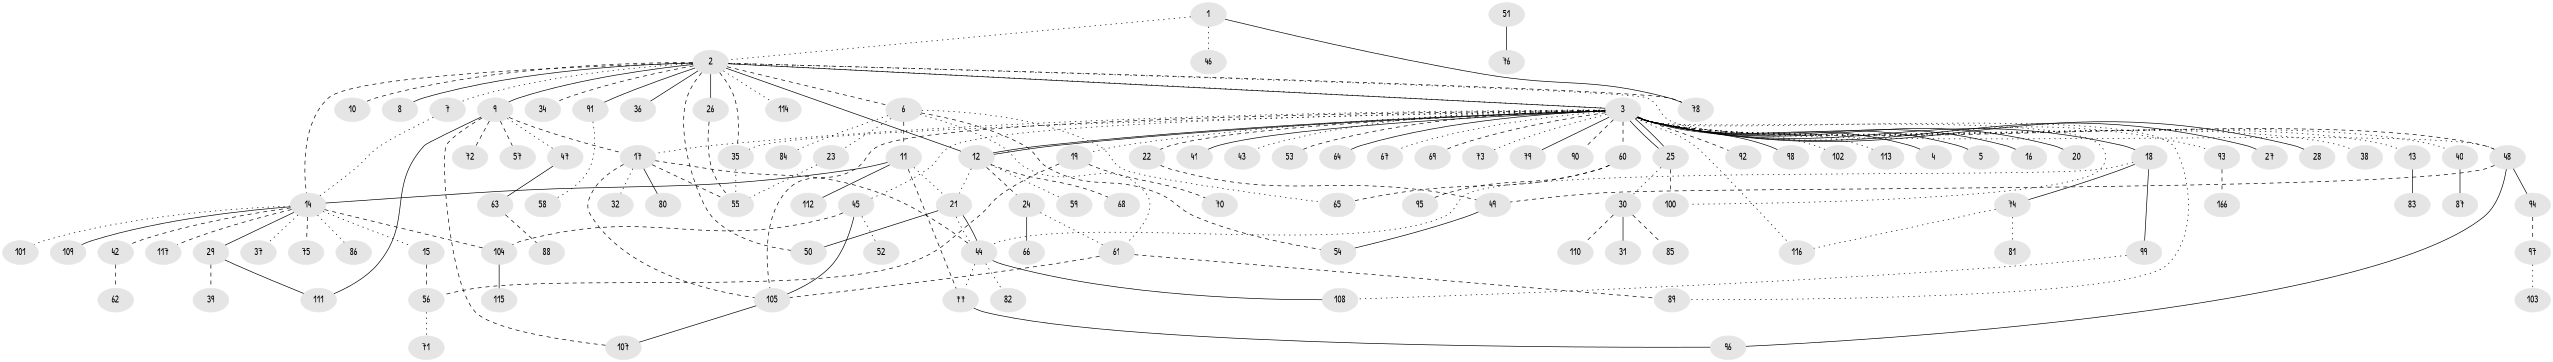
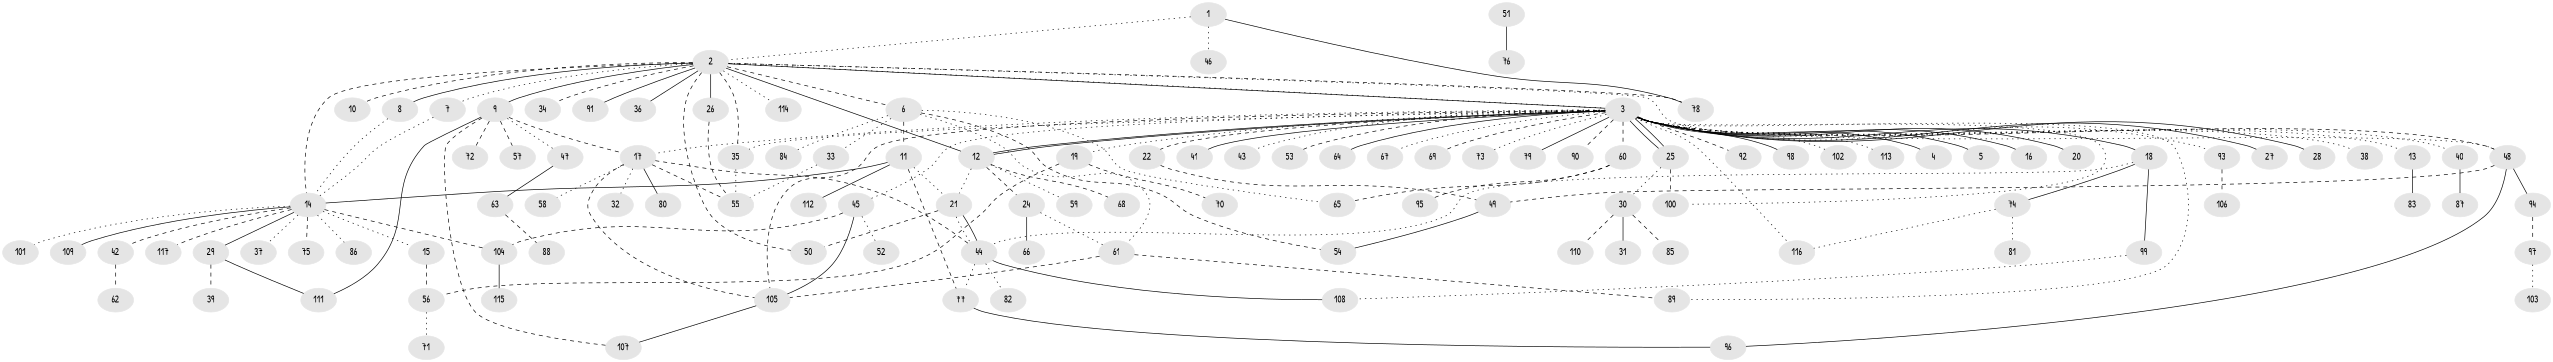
none -> (348, 153)
(831, 157) -> (831, 157)
(590, 167) -> (590, 181)
(2222, 205) -> (2222, 205)
(881, 229) -> (881, 229)
